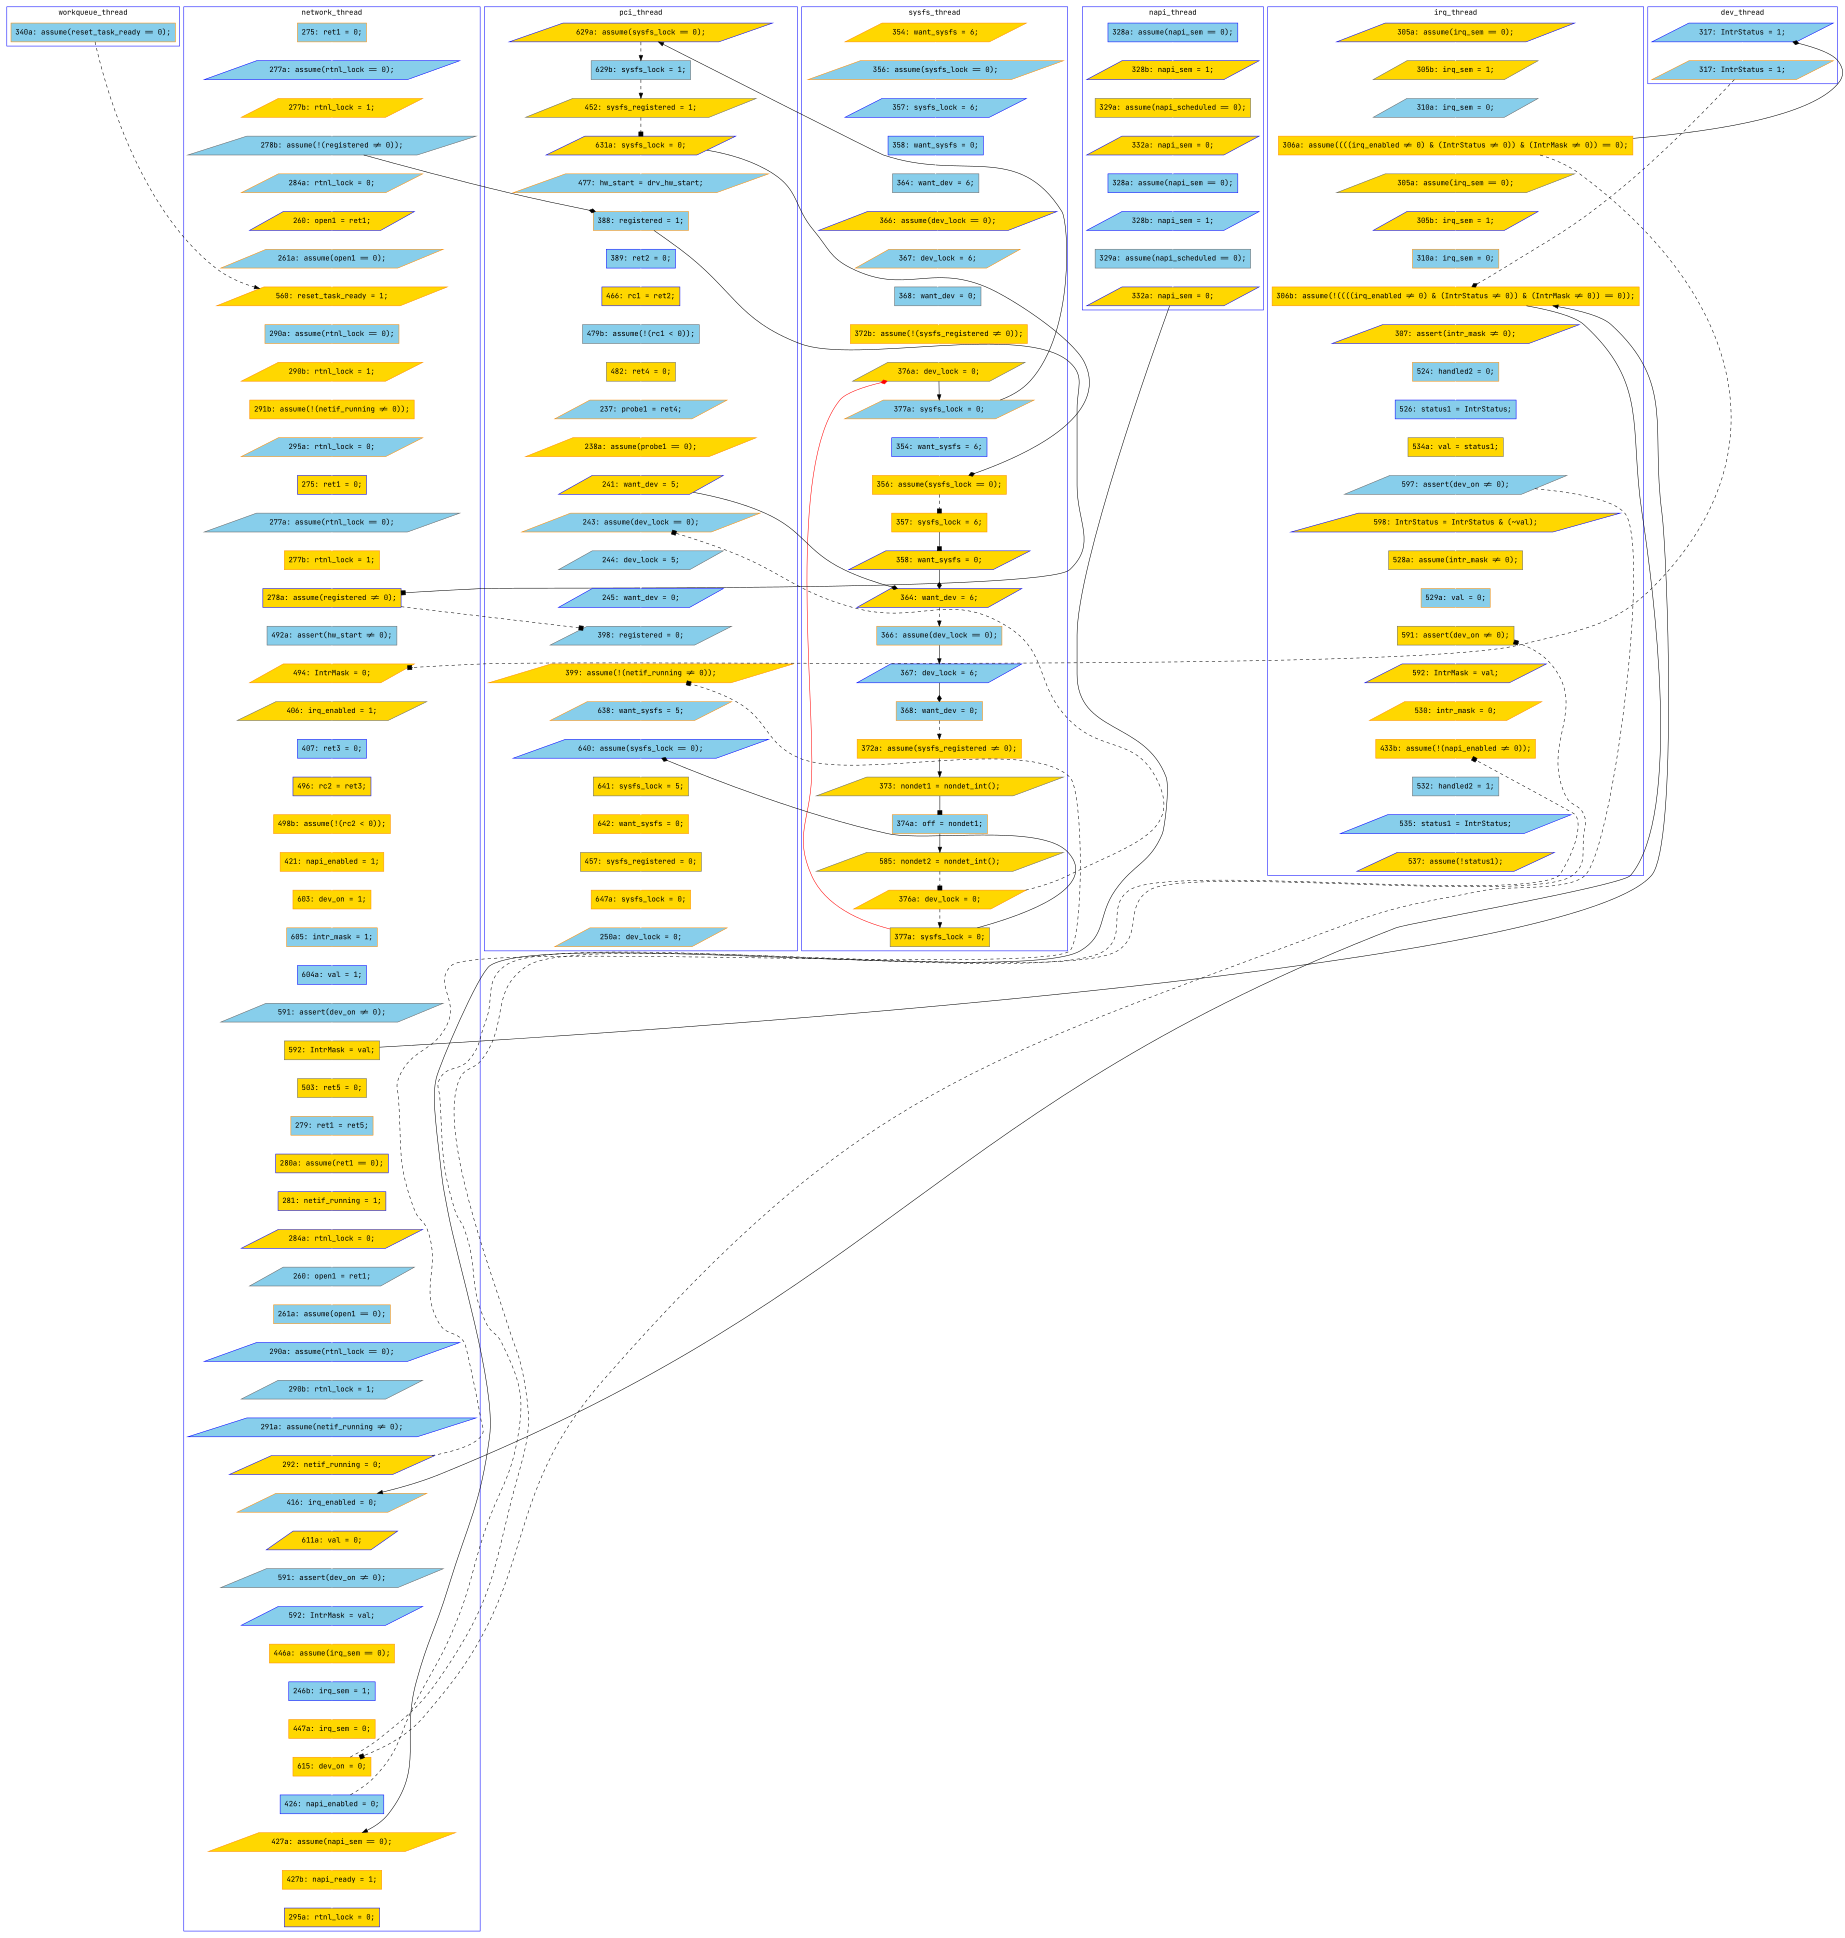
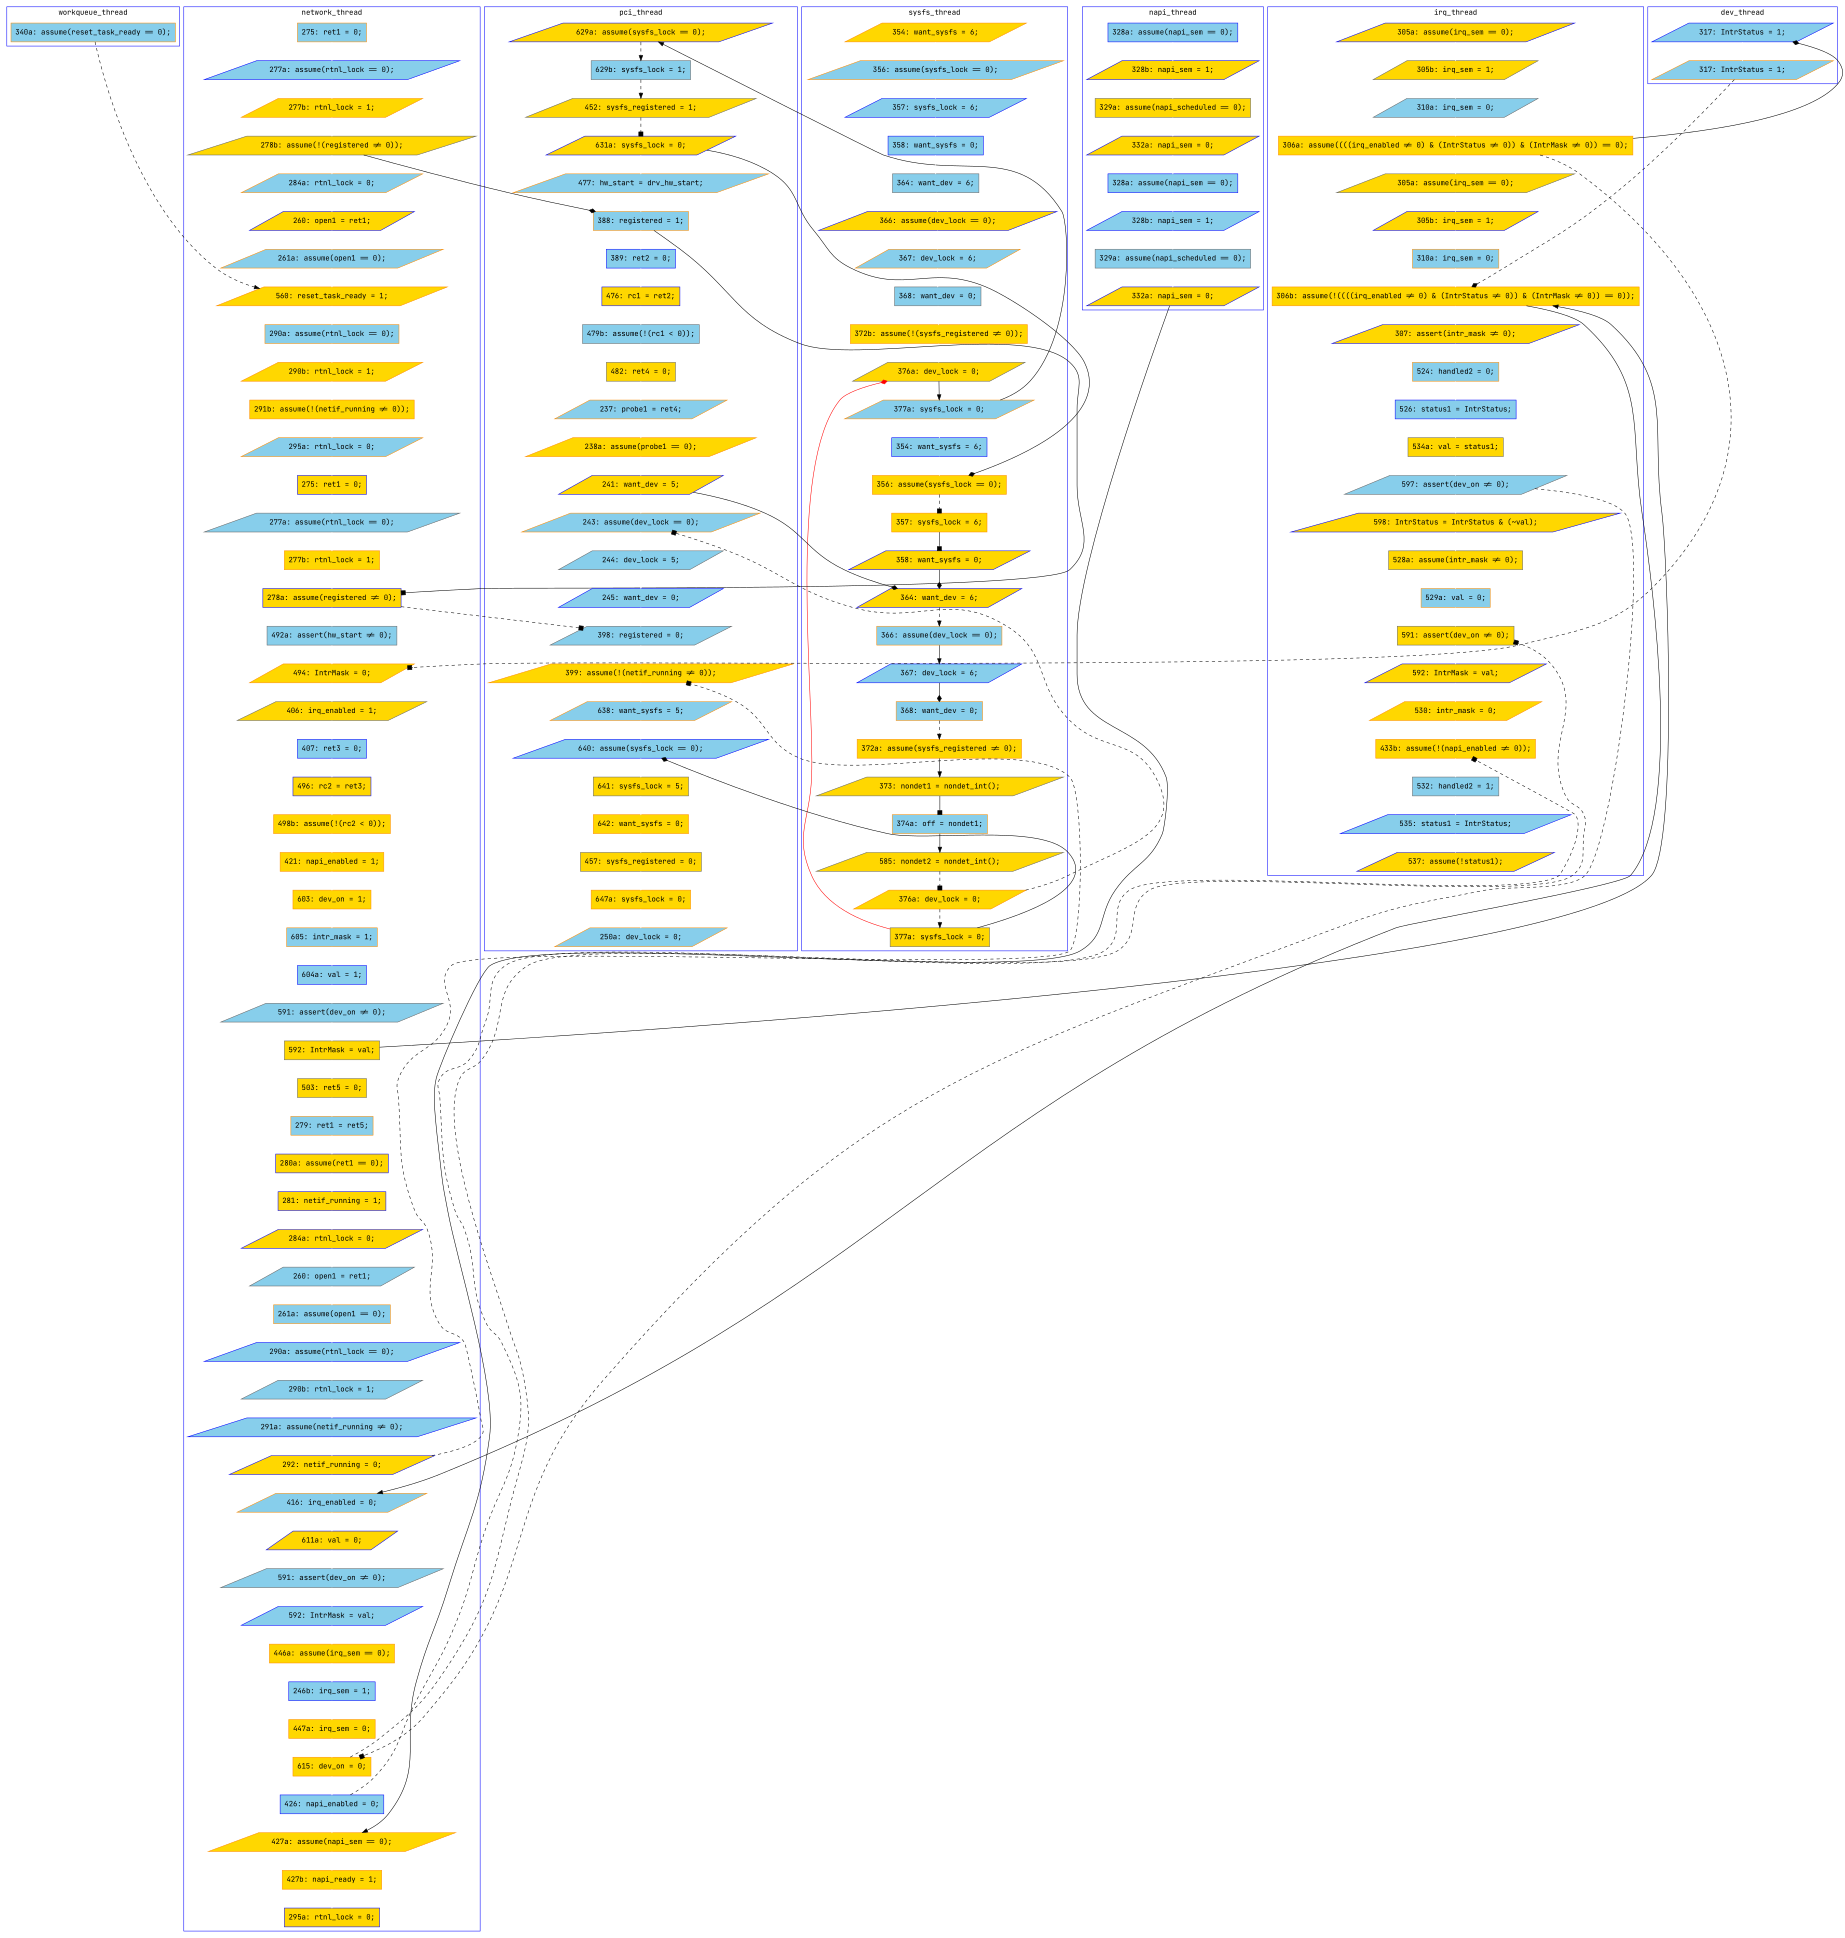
(332, 146) -> (332, 146)
(641, 296) -> (641, 296)
